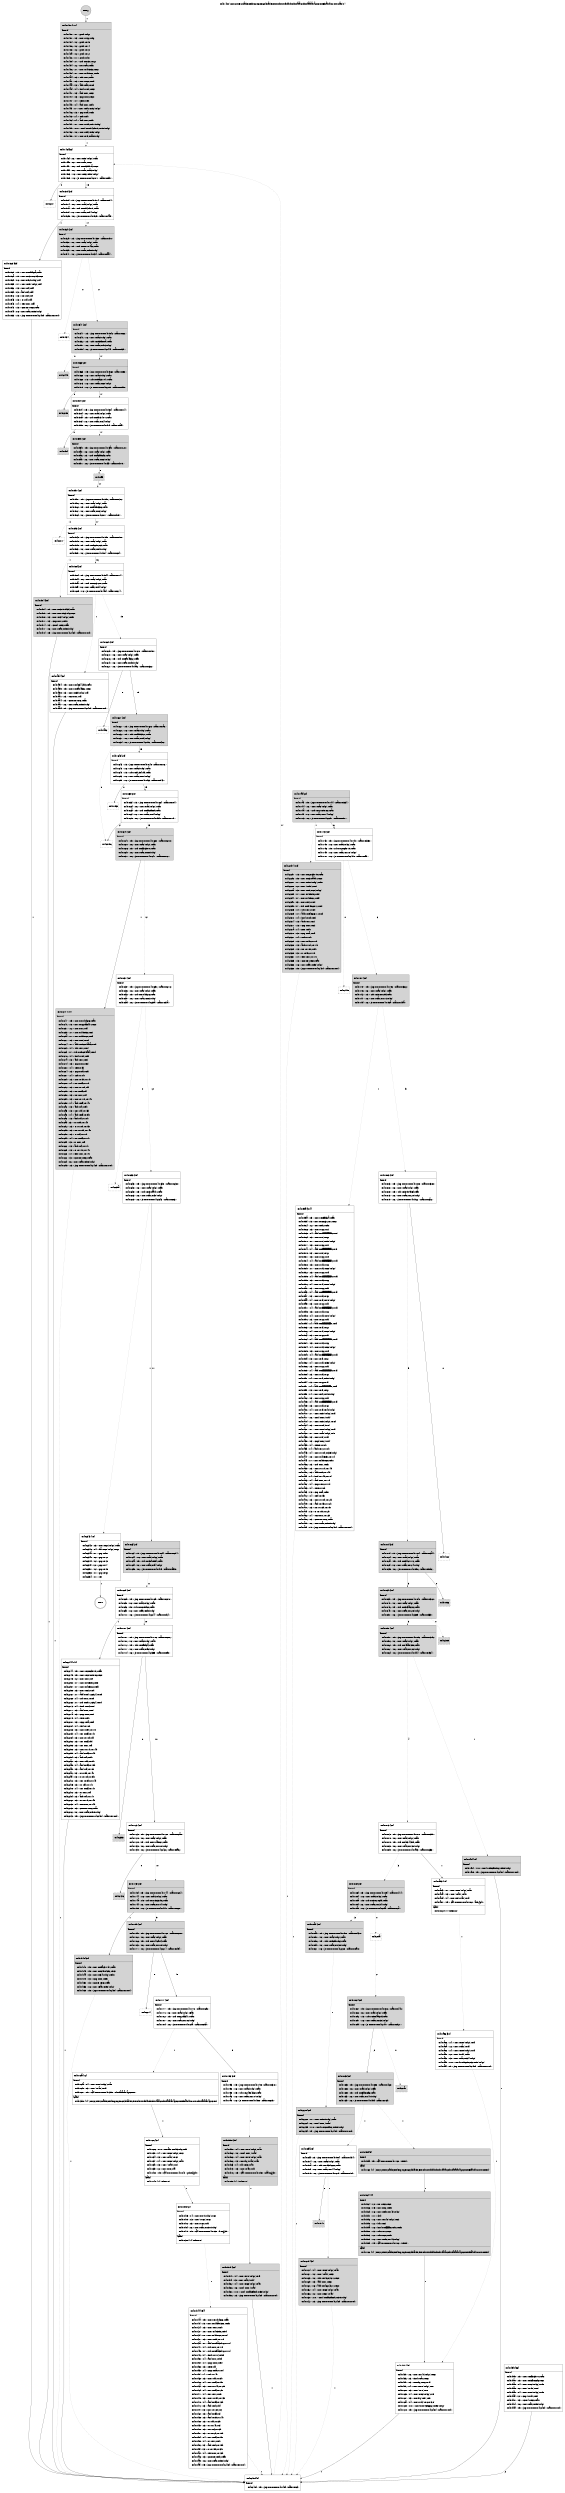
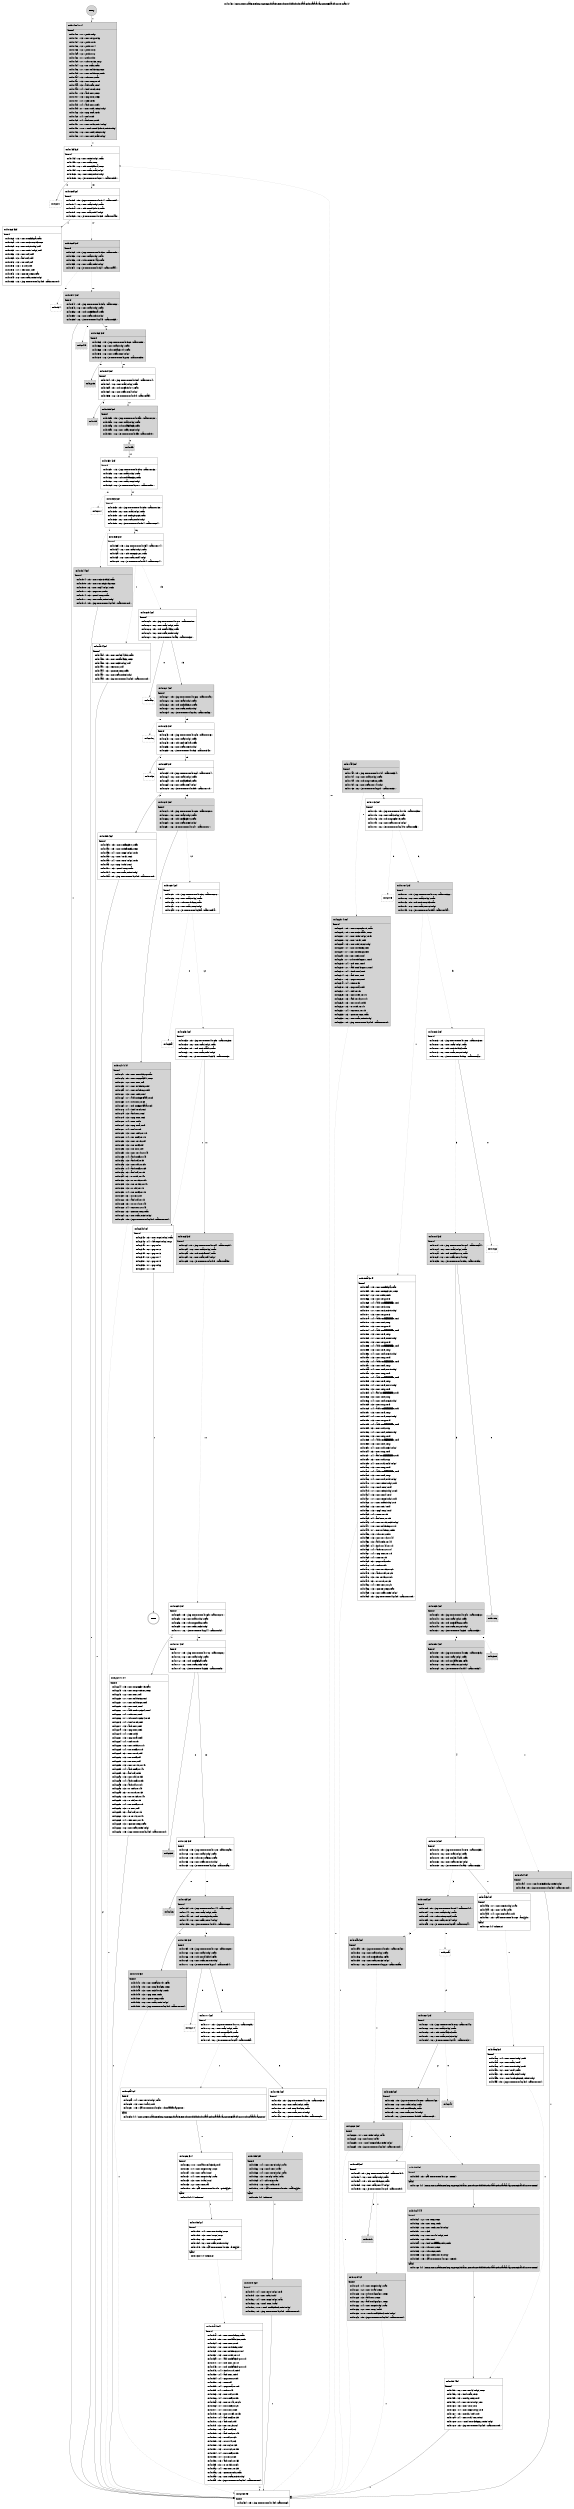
(114, 830) -> (147, 811)
(32, 1497) -> (72, 1480)
